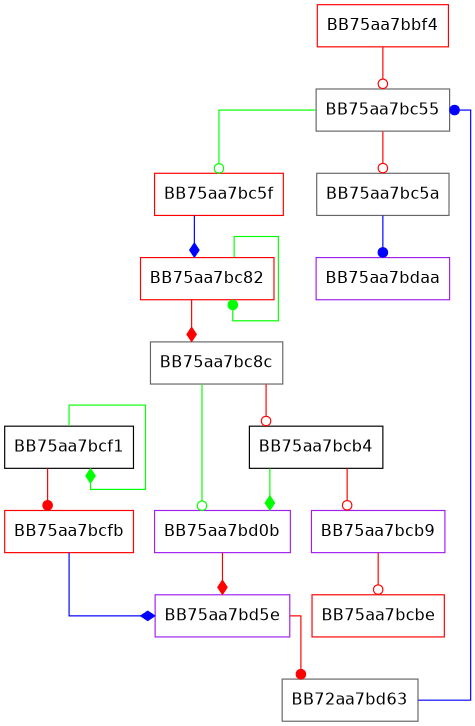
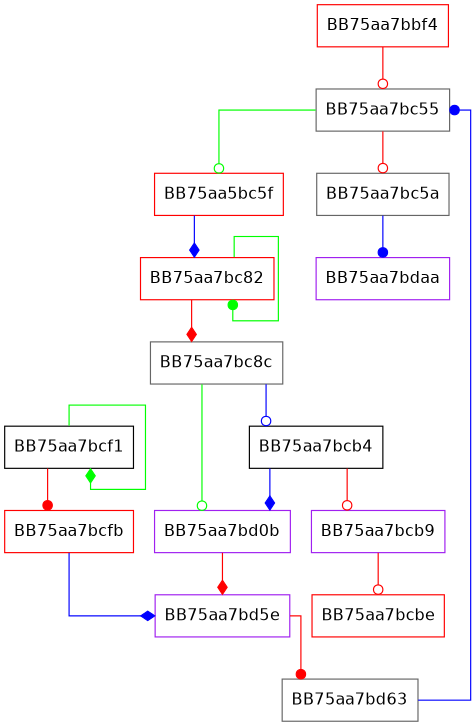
(219, 194) -> (219, 194)
(266, 400) -> (266, 400)
(270, 482) -> (270, 482)
(350, 700) -> (350, 700)
